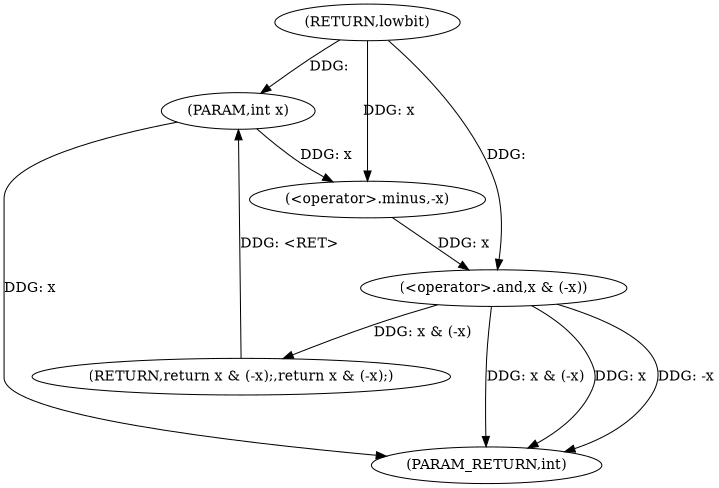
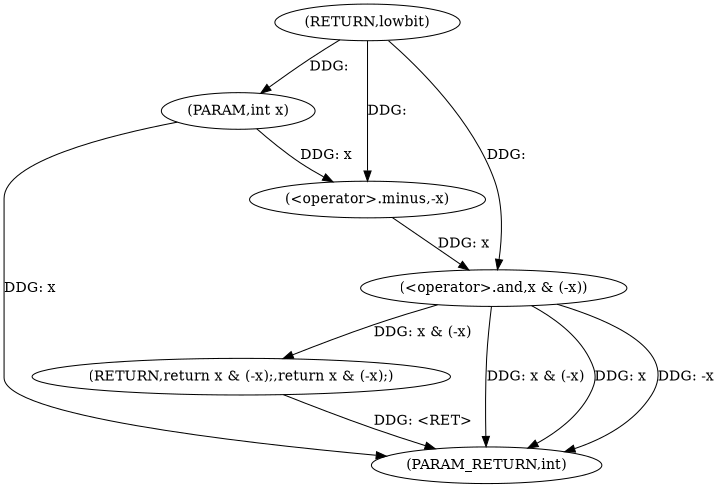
(389, 111) -> (389, 111)
(240, 249) -> (354, 422)
